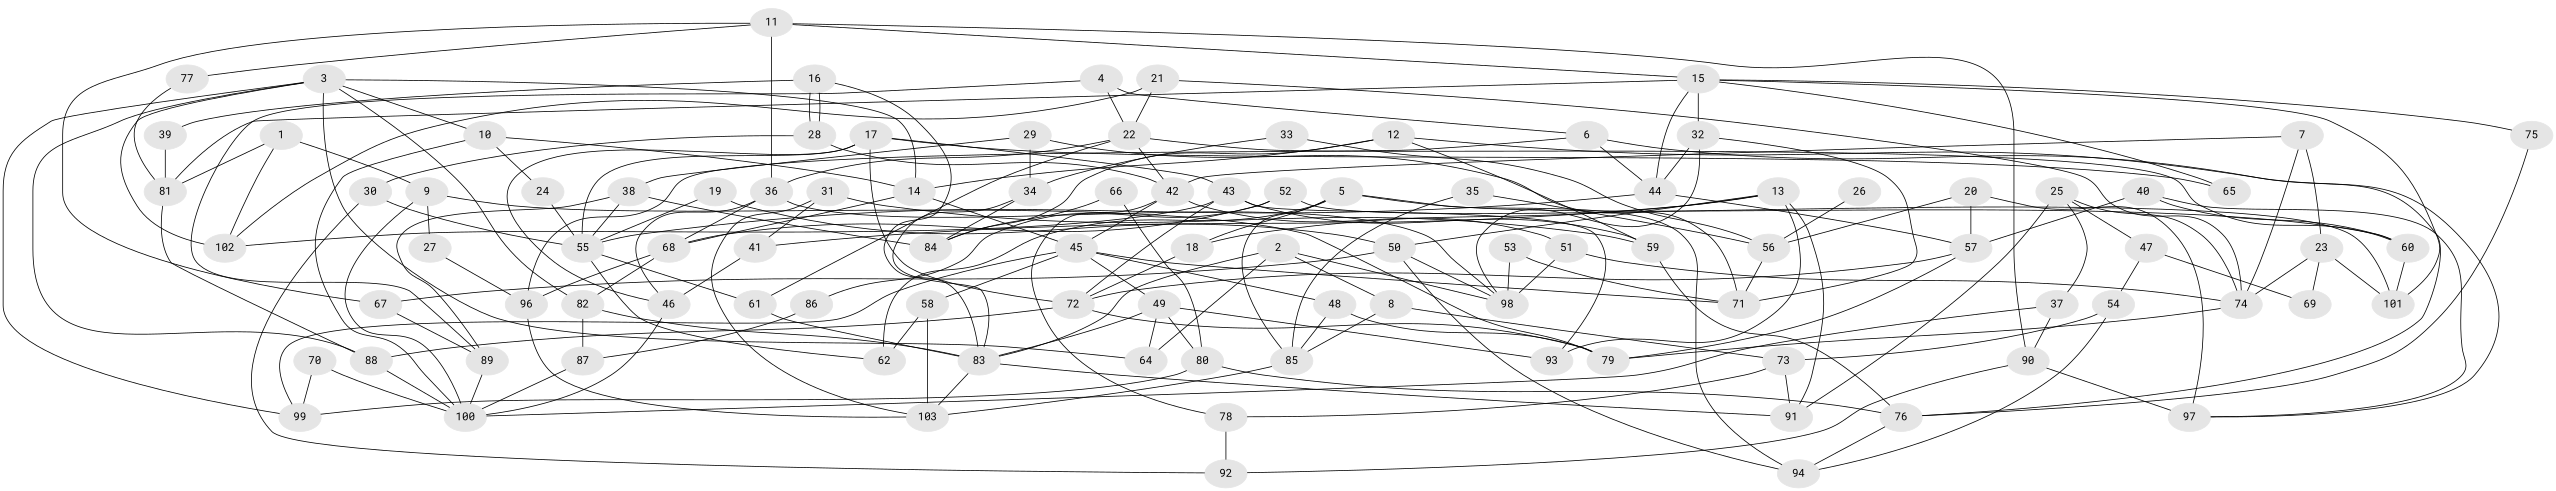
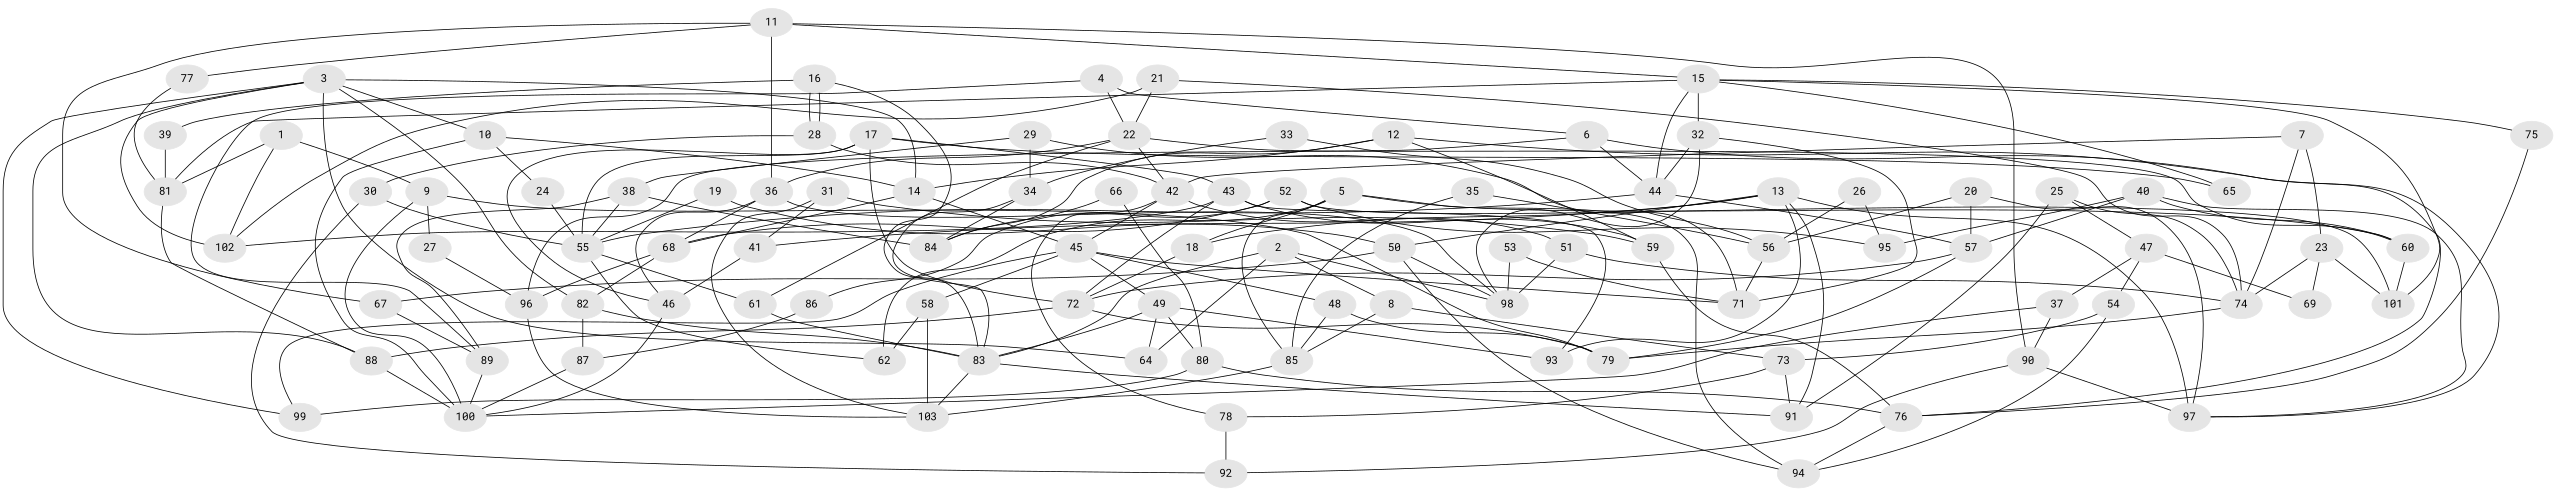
none -> (2051, 232)
none -> (1885, 248)
(2087, 248) -> (2102, 276)
(315, 361) -> none
